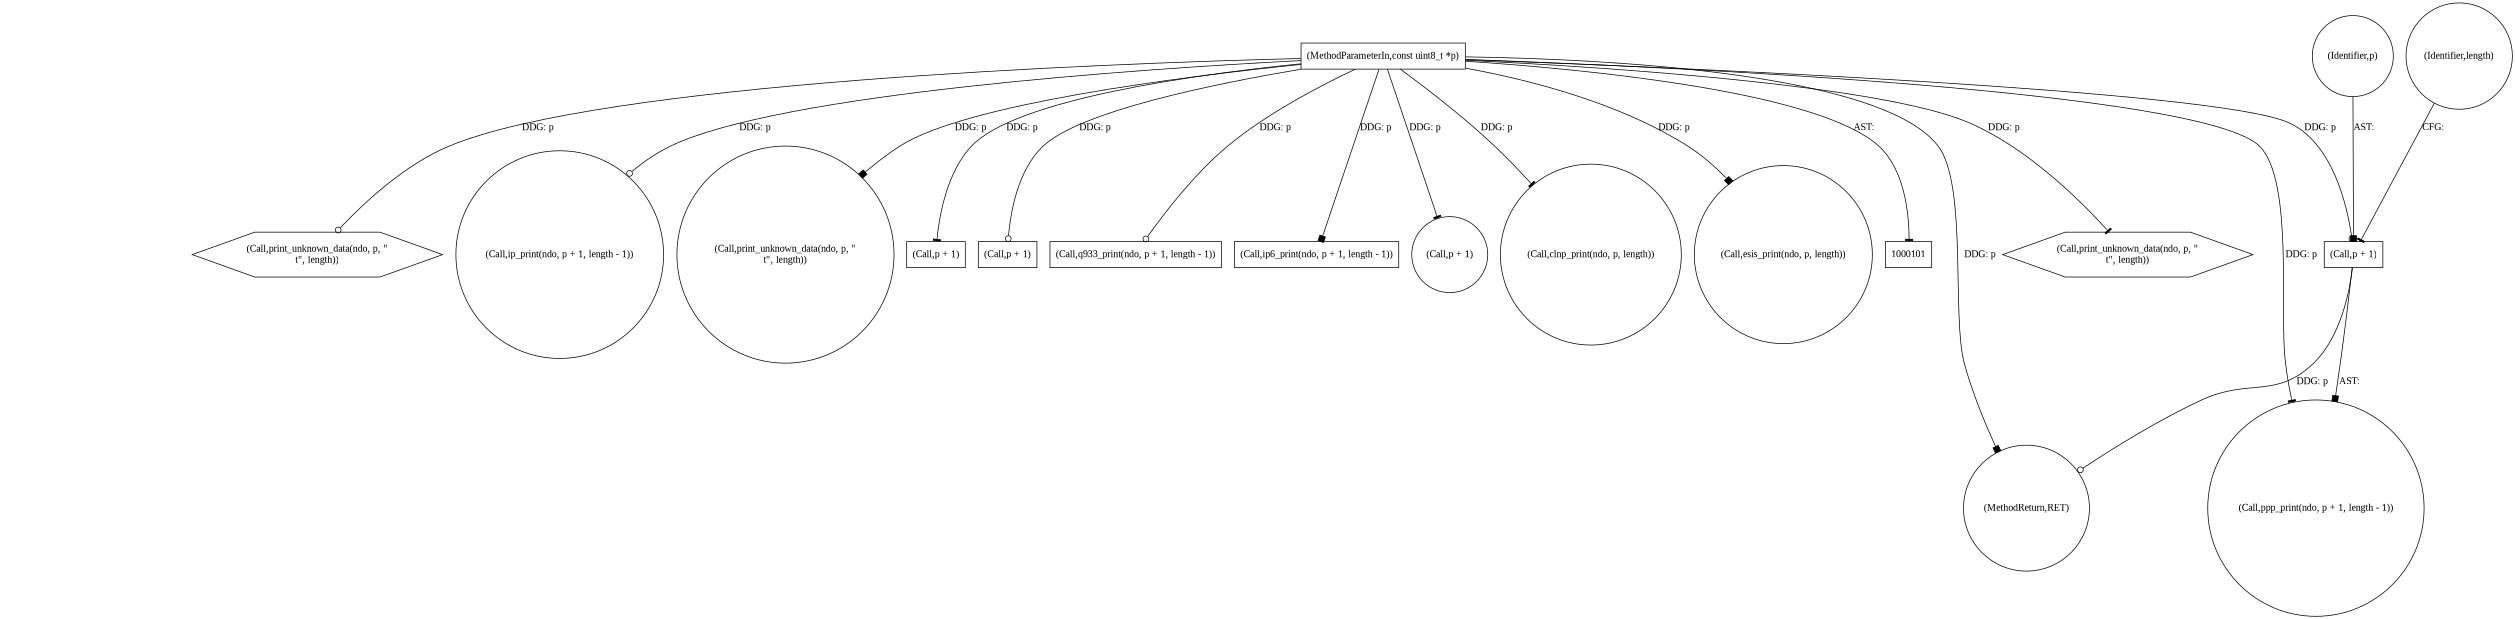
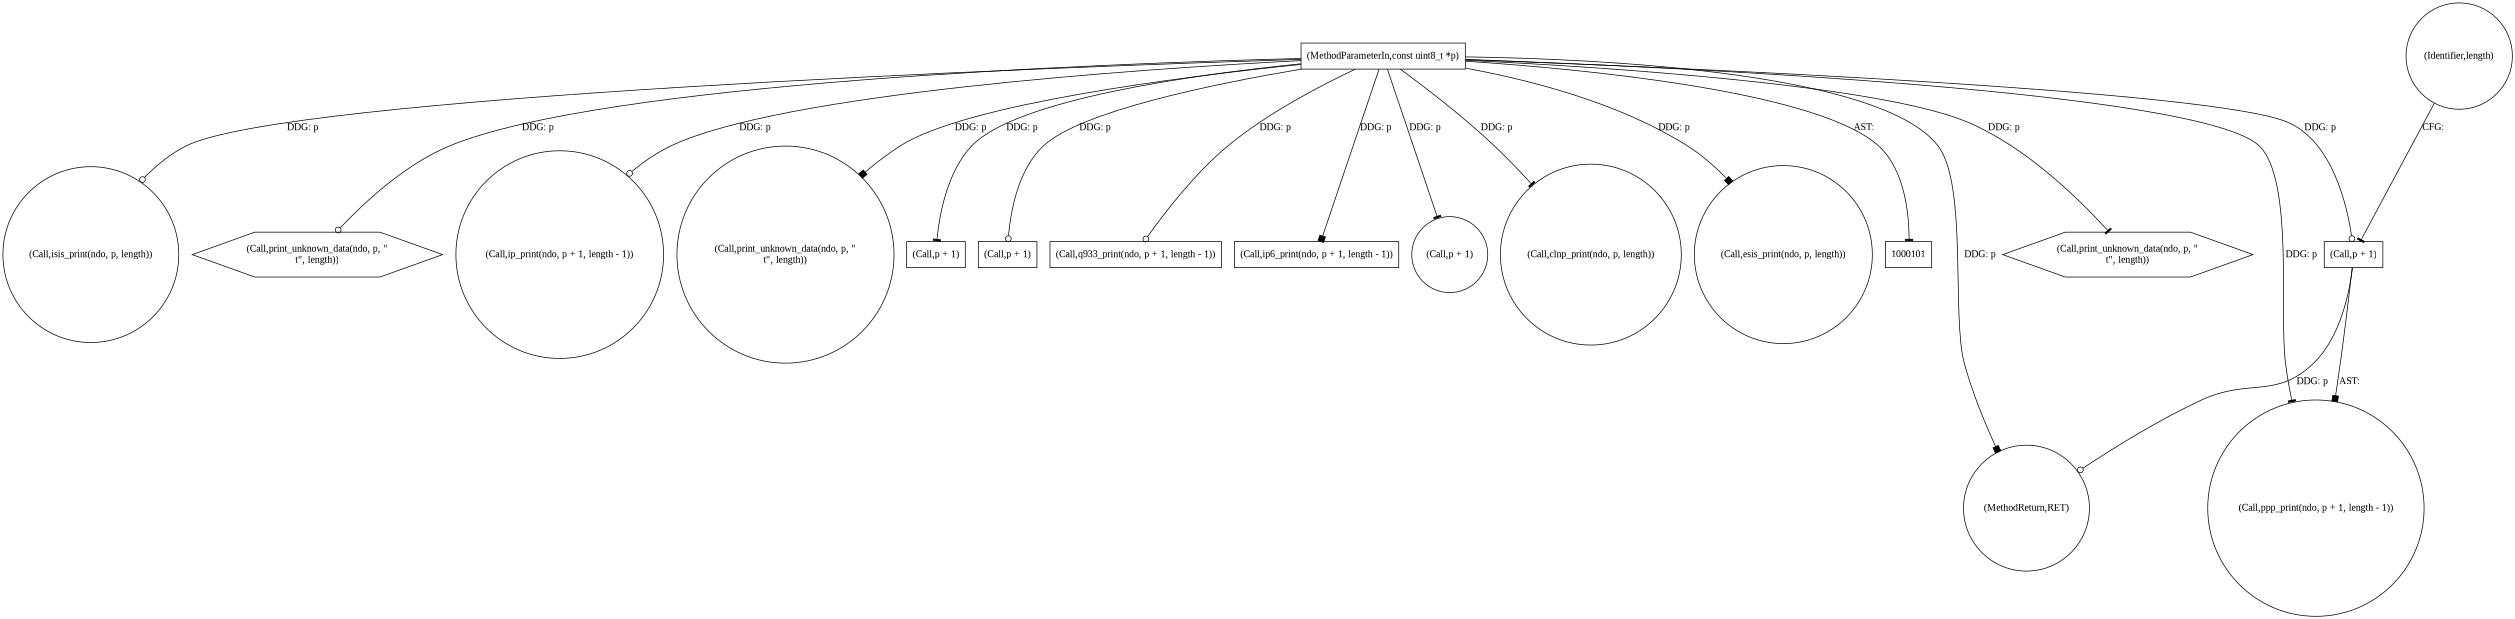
(2353, 56) -> none
none -> (91, 255)
